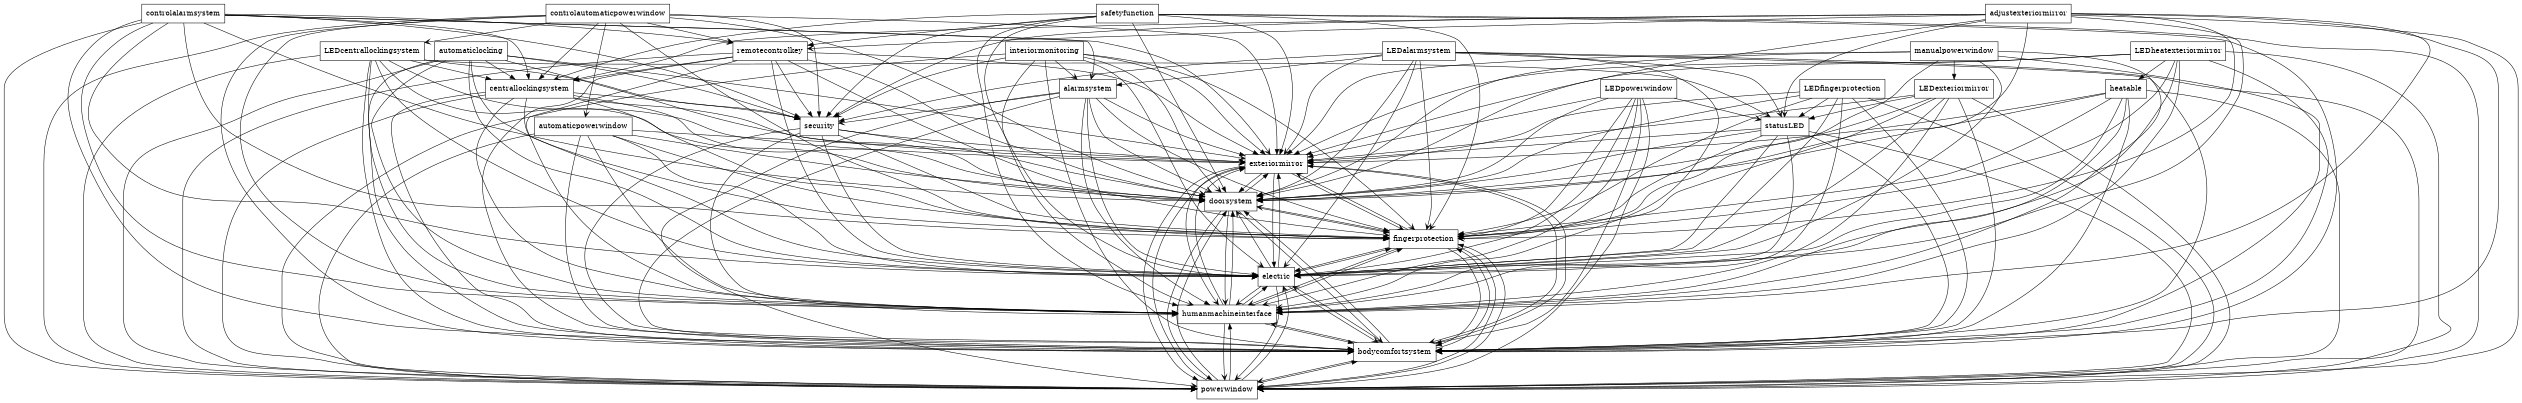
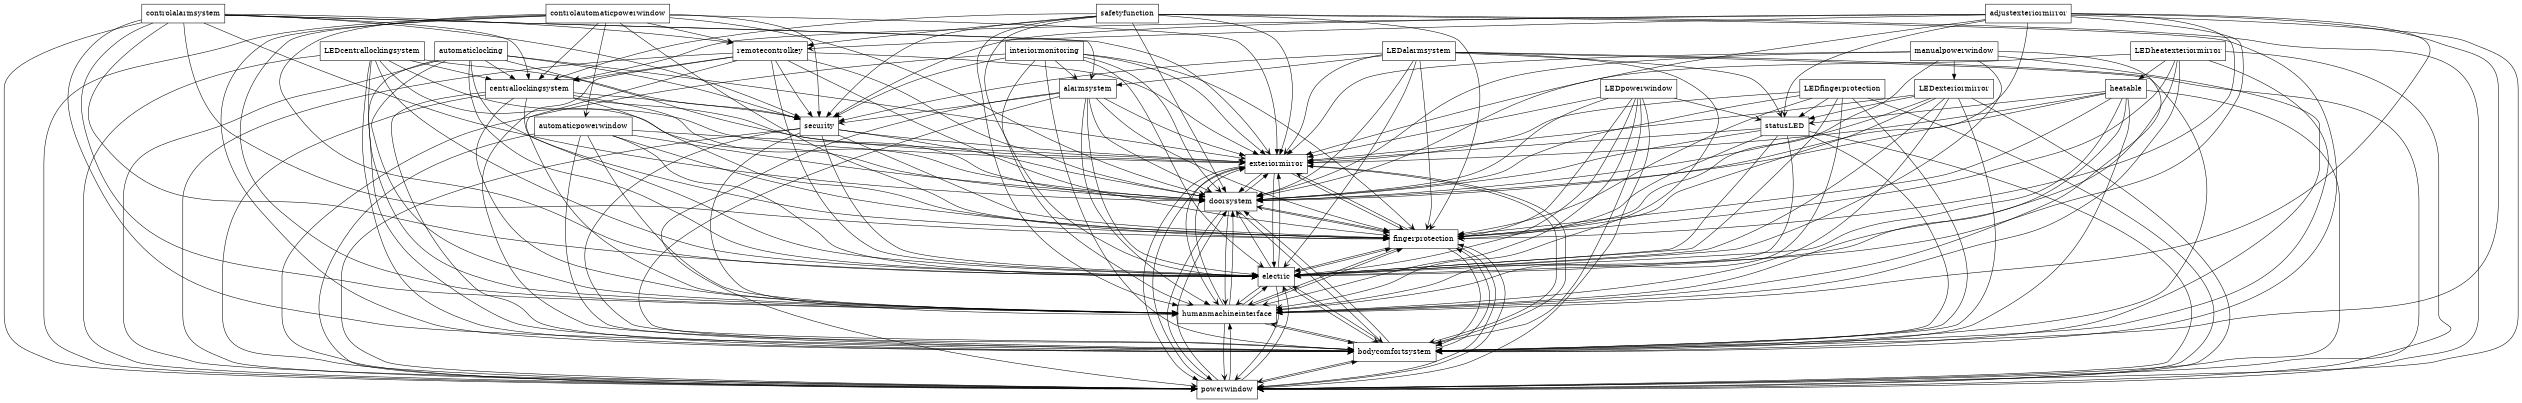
(493, 32) -> (629, 245)
(1065, 63) -> (1967, 106)
(1708, 64) -> none
none -> (414, 366)
